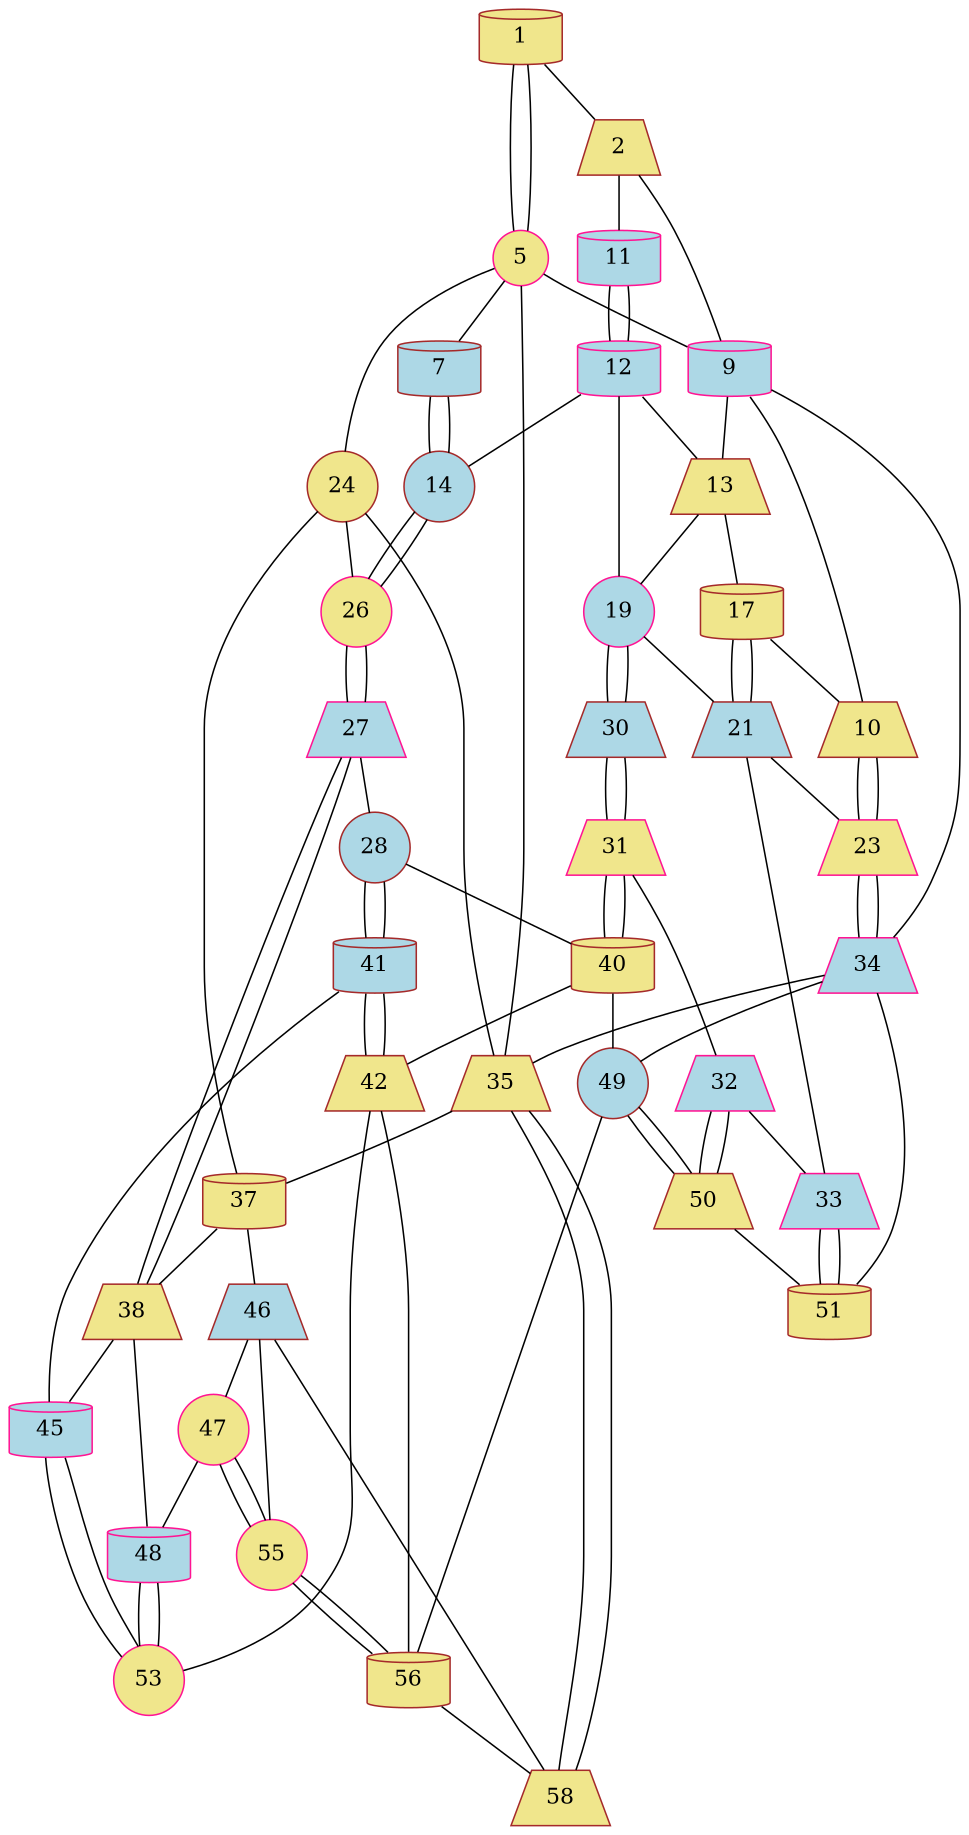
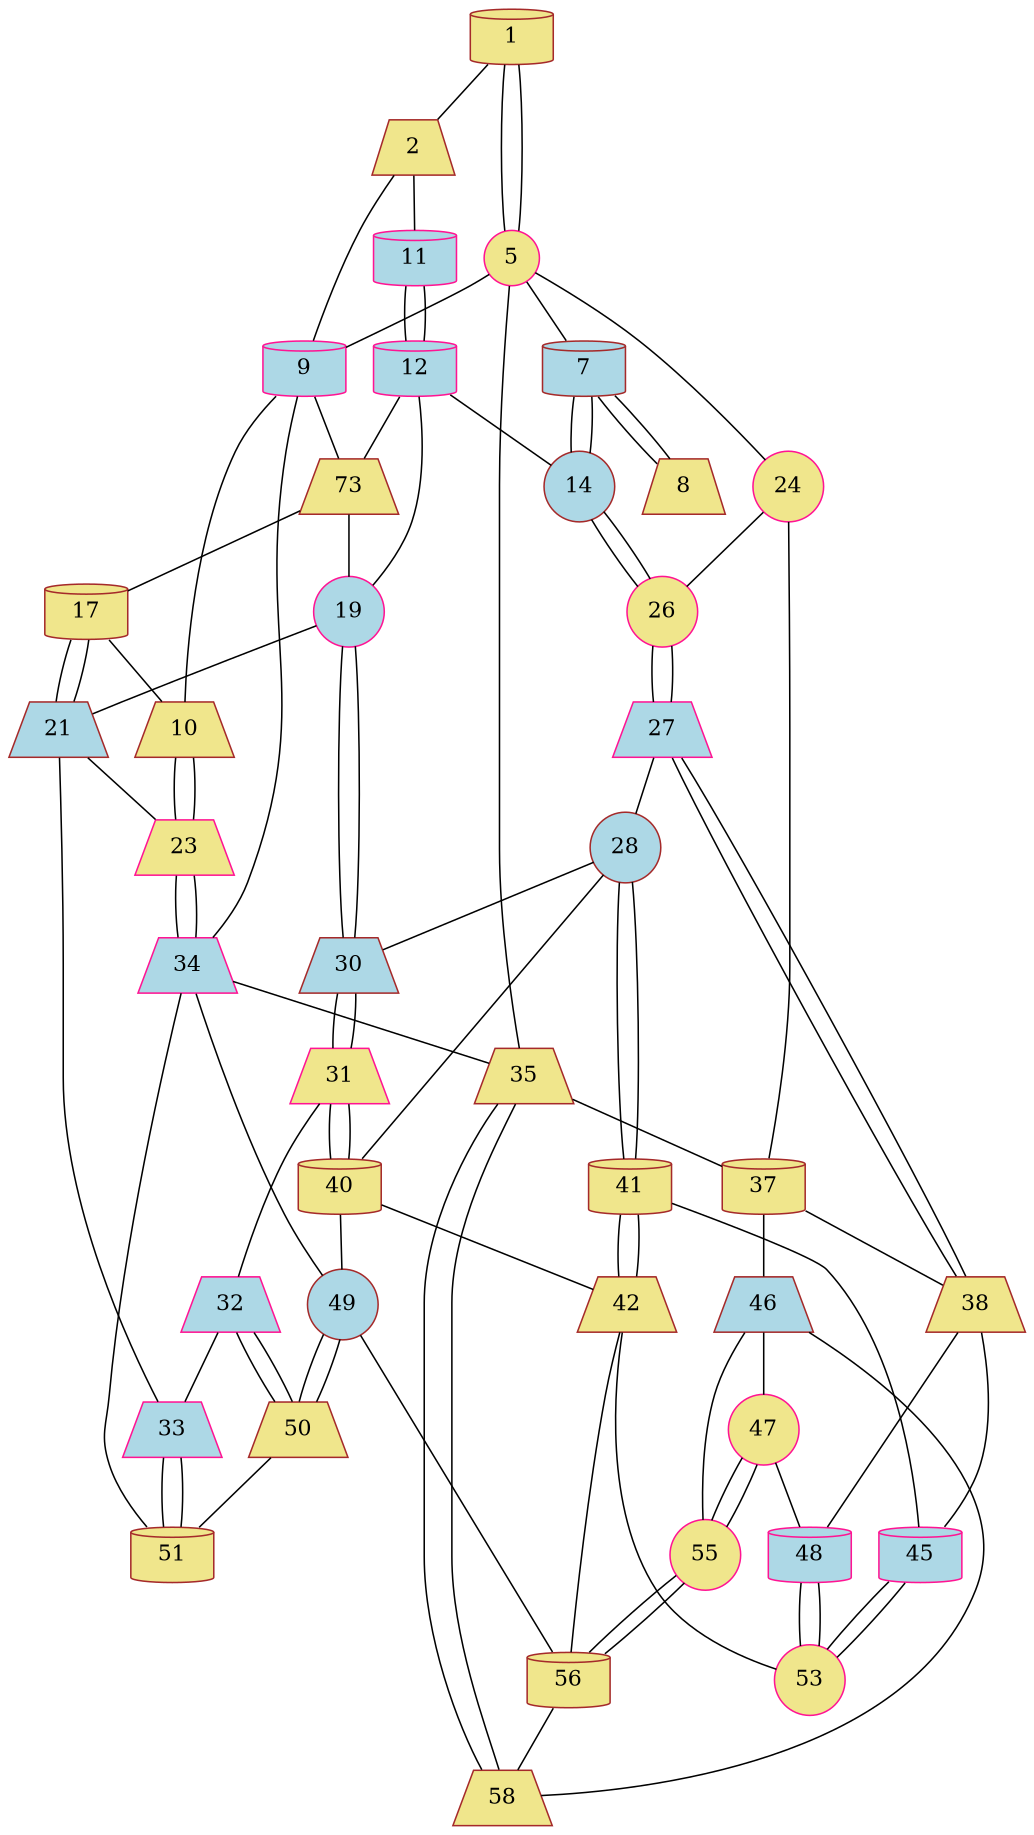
(343, 487) -> (788, 487)
none -> (684, 487)
(720, 487) -> (349, 487)
(464, 773) -> none
none -> (488, 906)
(375, 965) -> (630, 1187)
